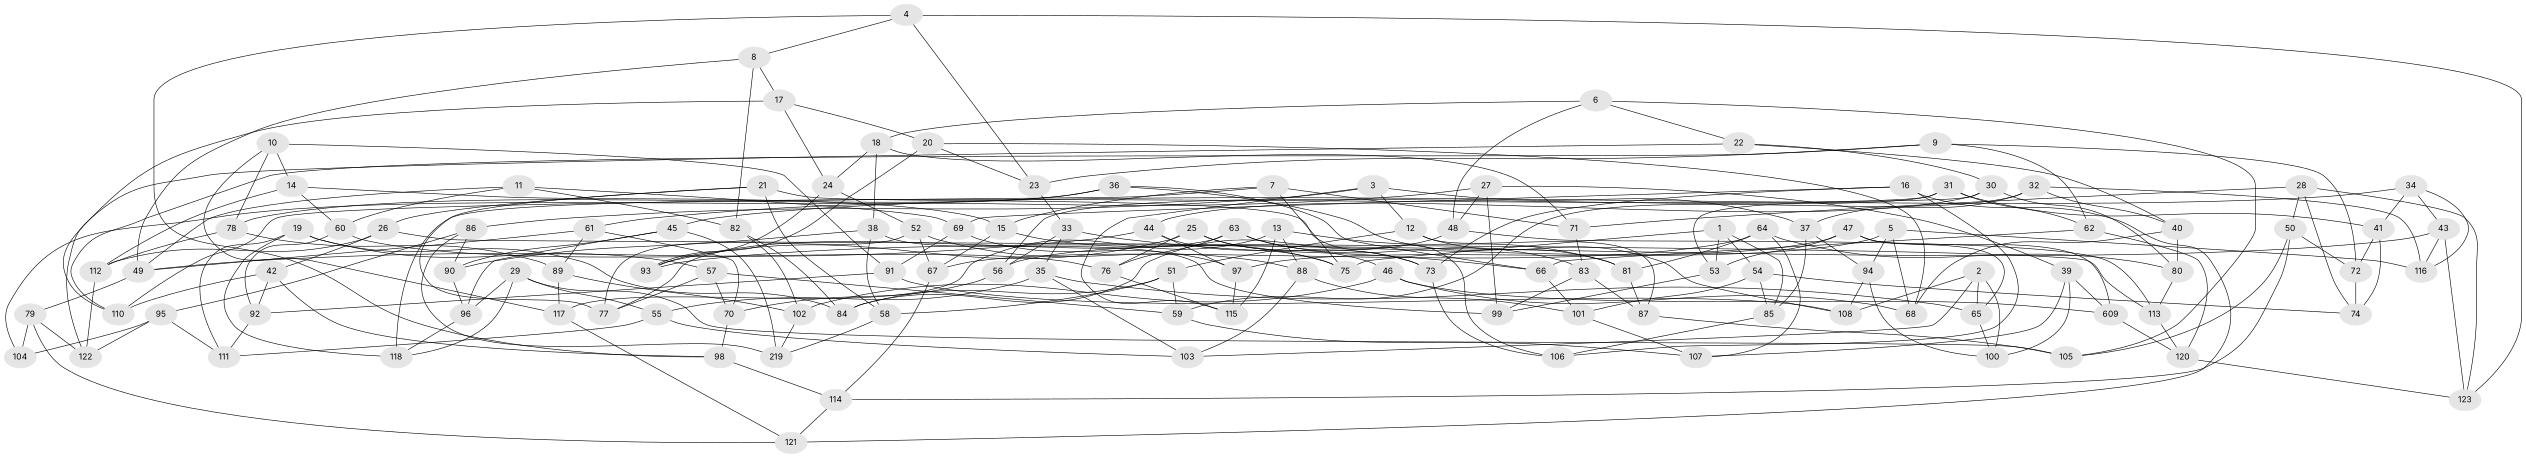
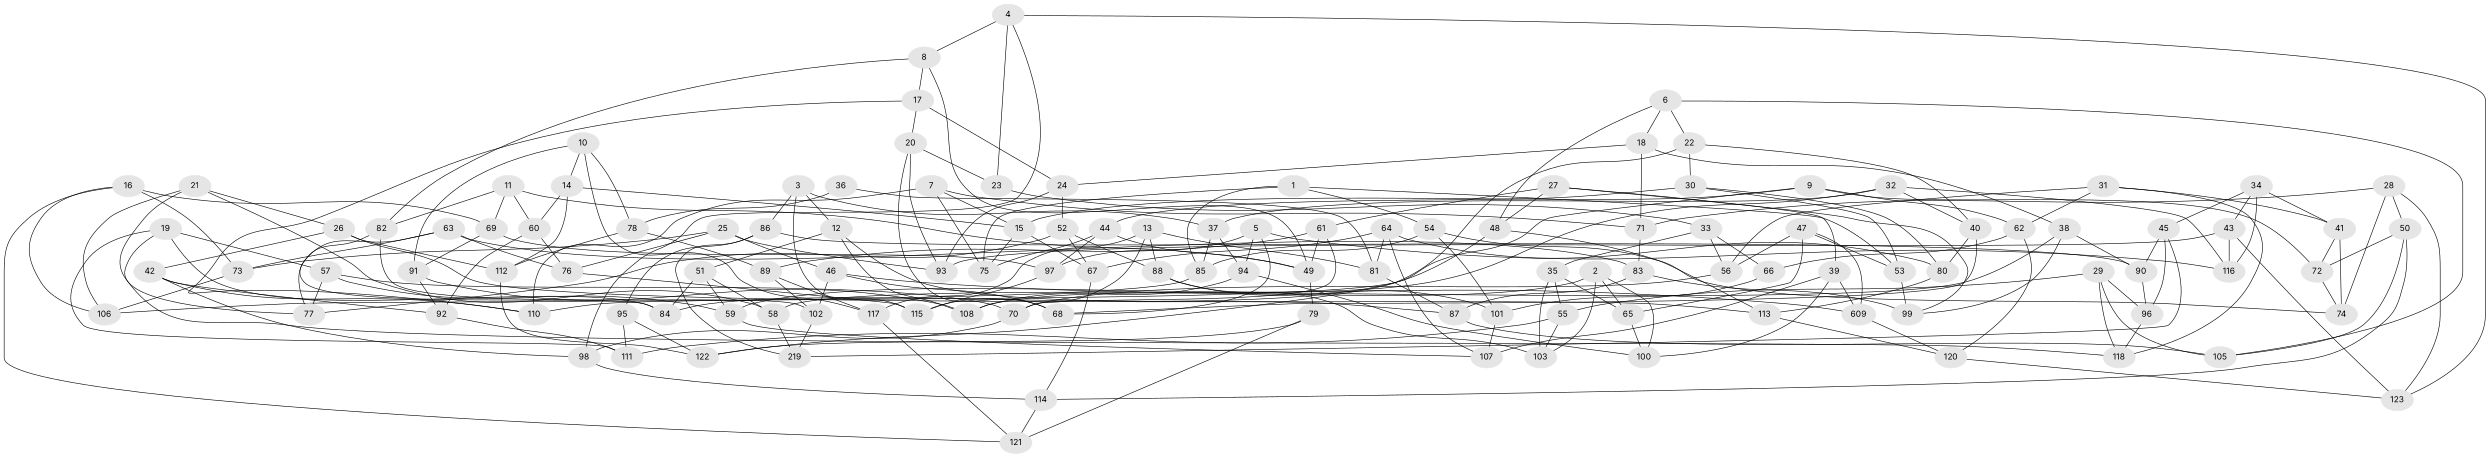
(1332, 160) -> (1297, 199)
(1329, 225) -> none
(20, 357) -> none
